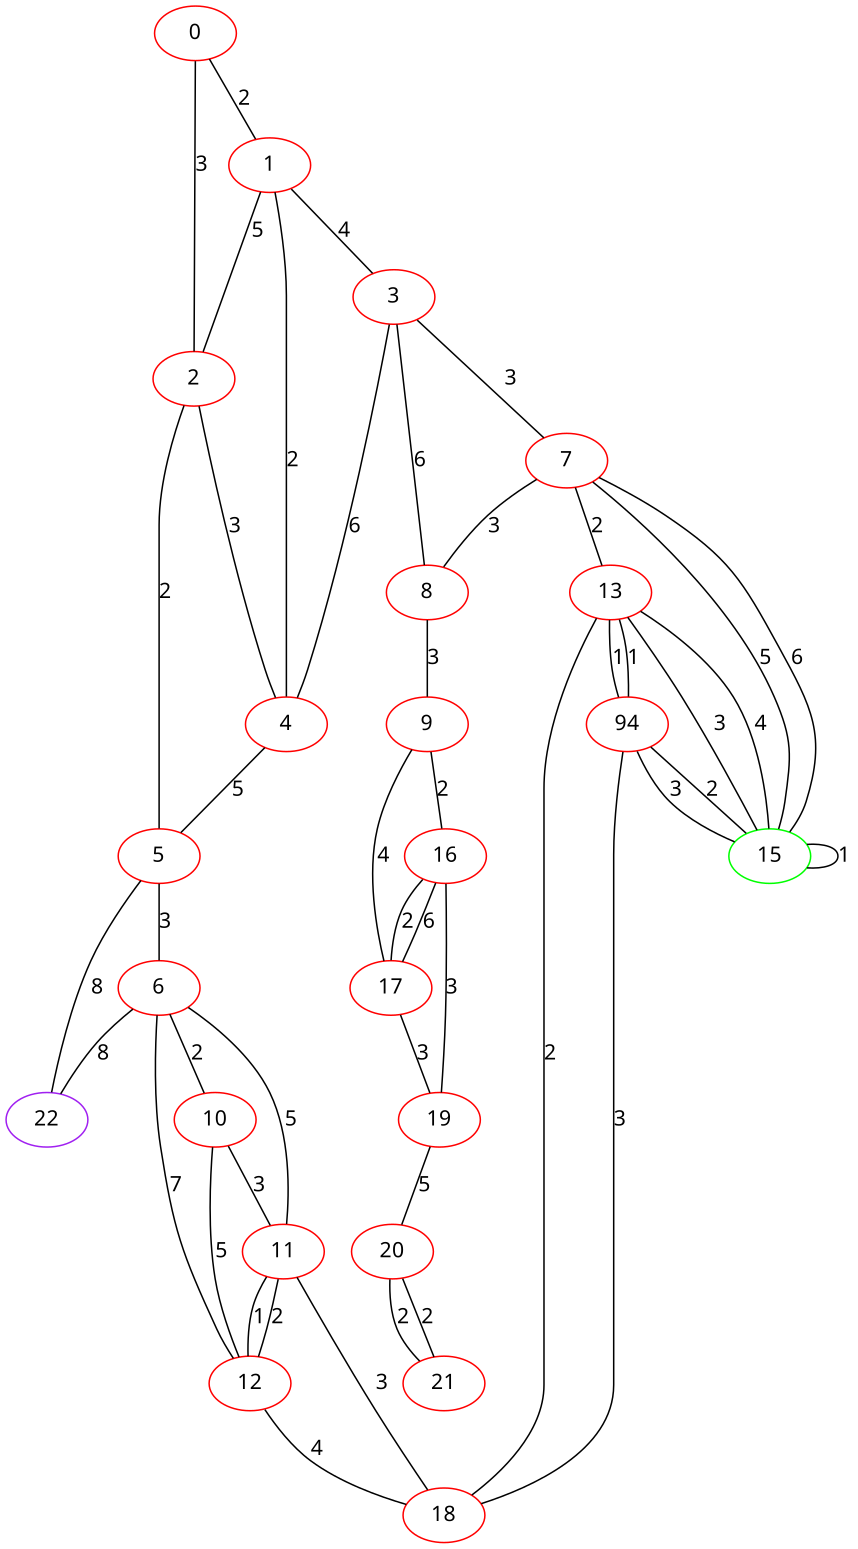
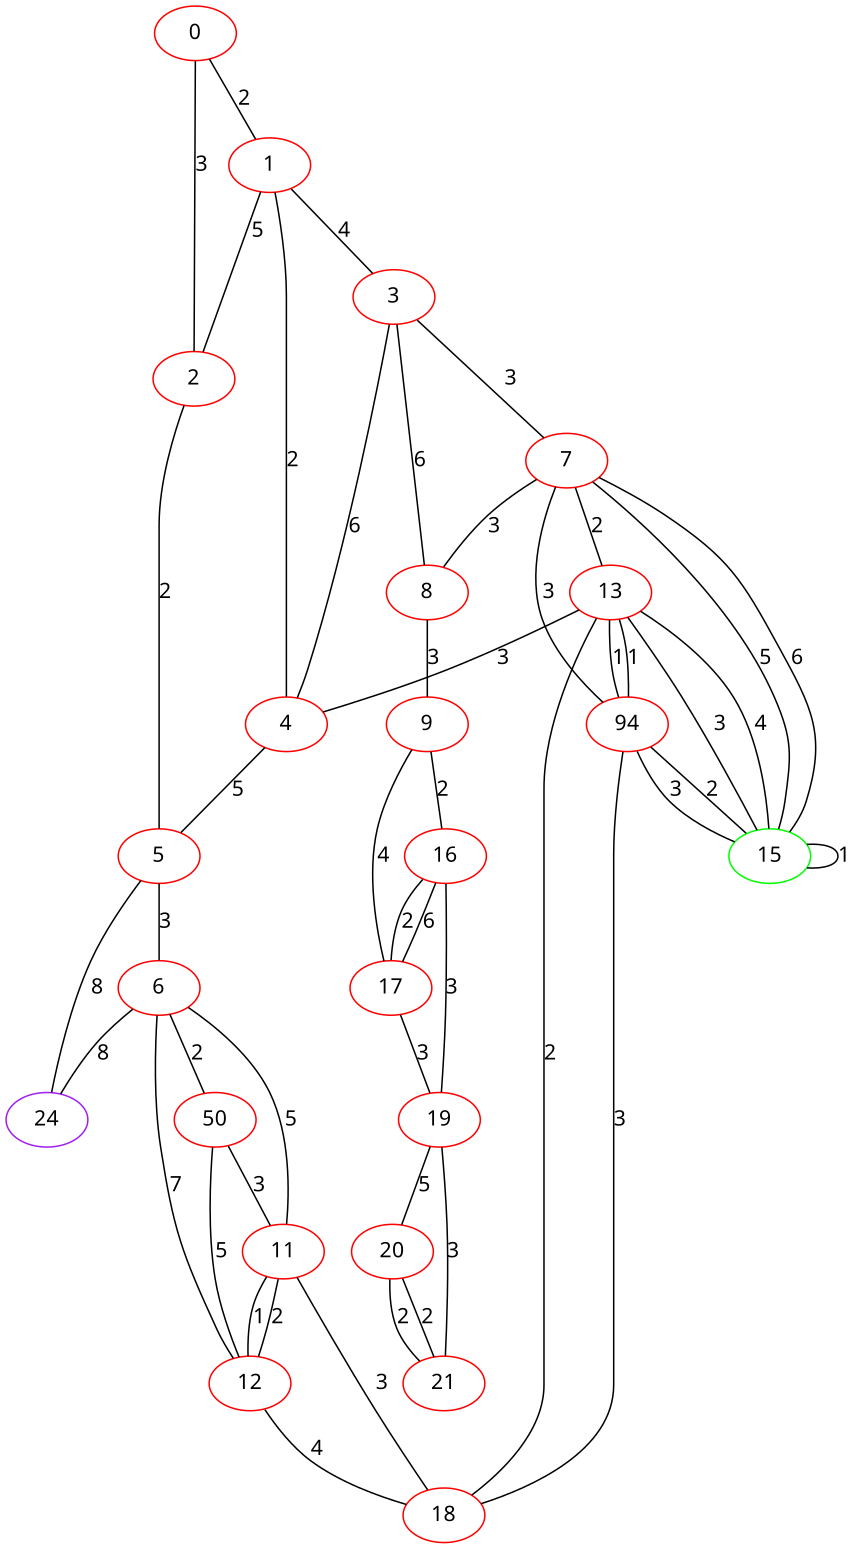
(232, 553) -> (454, 667)
none -> (538, 604)
(47, 1120) -> (47, 1120)
(215, 1120) -> (215, 1120)
none -> (448, 1251)
